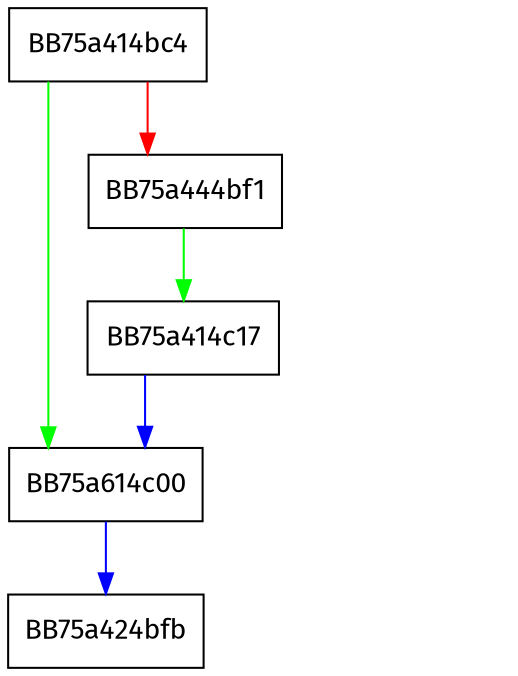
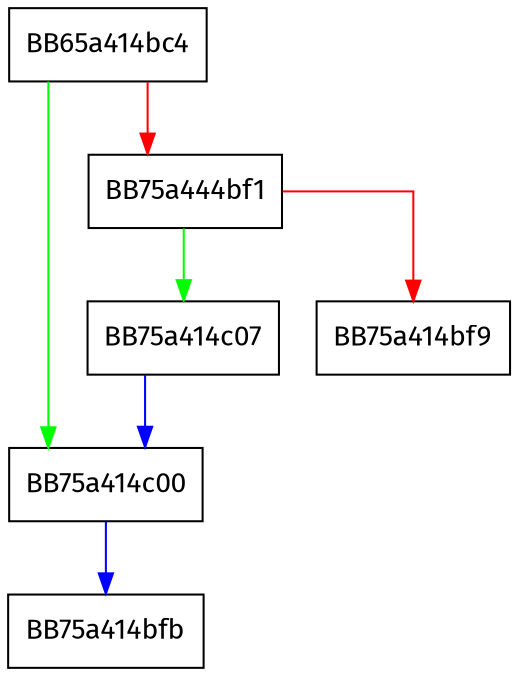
(108, 45) -> (108, 45)
(183, 338) -> (183, 338)
none -> (413, 338)
(106, 485) -> (106, 485)
(106, 631) -> (106, 631)
